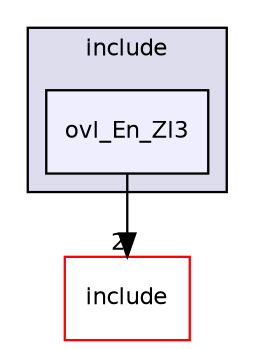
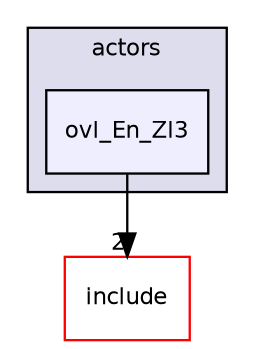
(127, 50) -> (127, 50)
